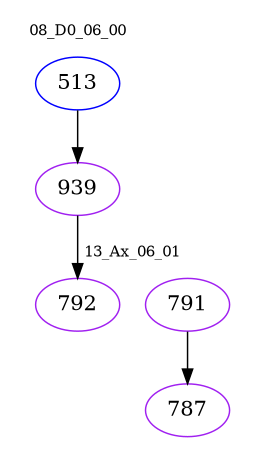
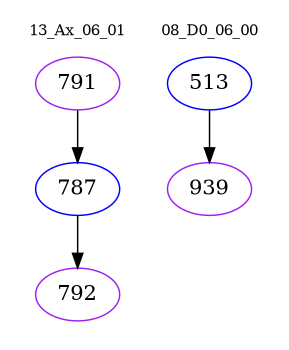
(78, 248) -> (78, 235)
(188, 410) -> (78, 189)
